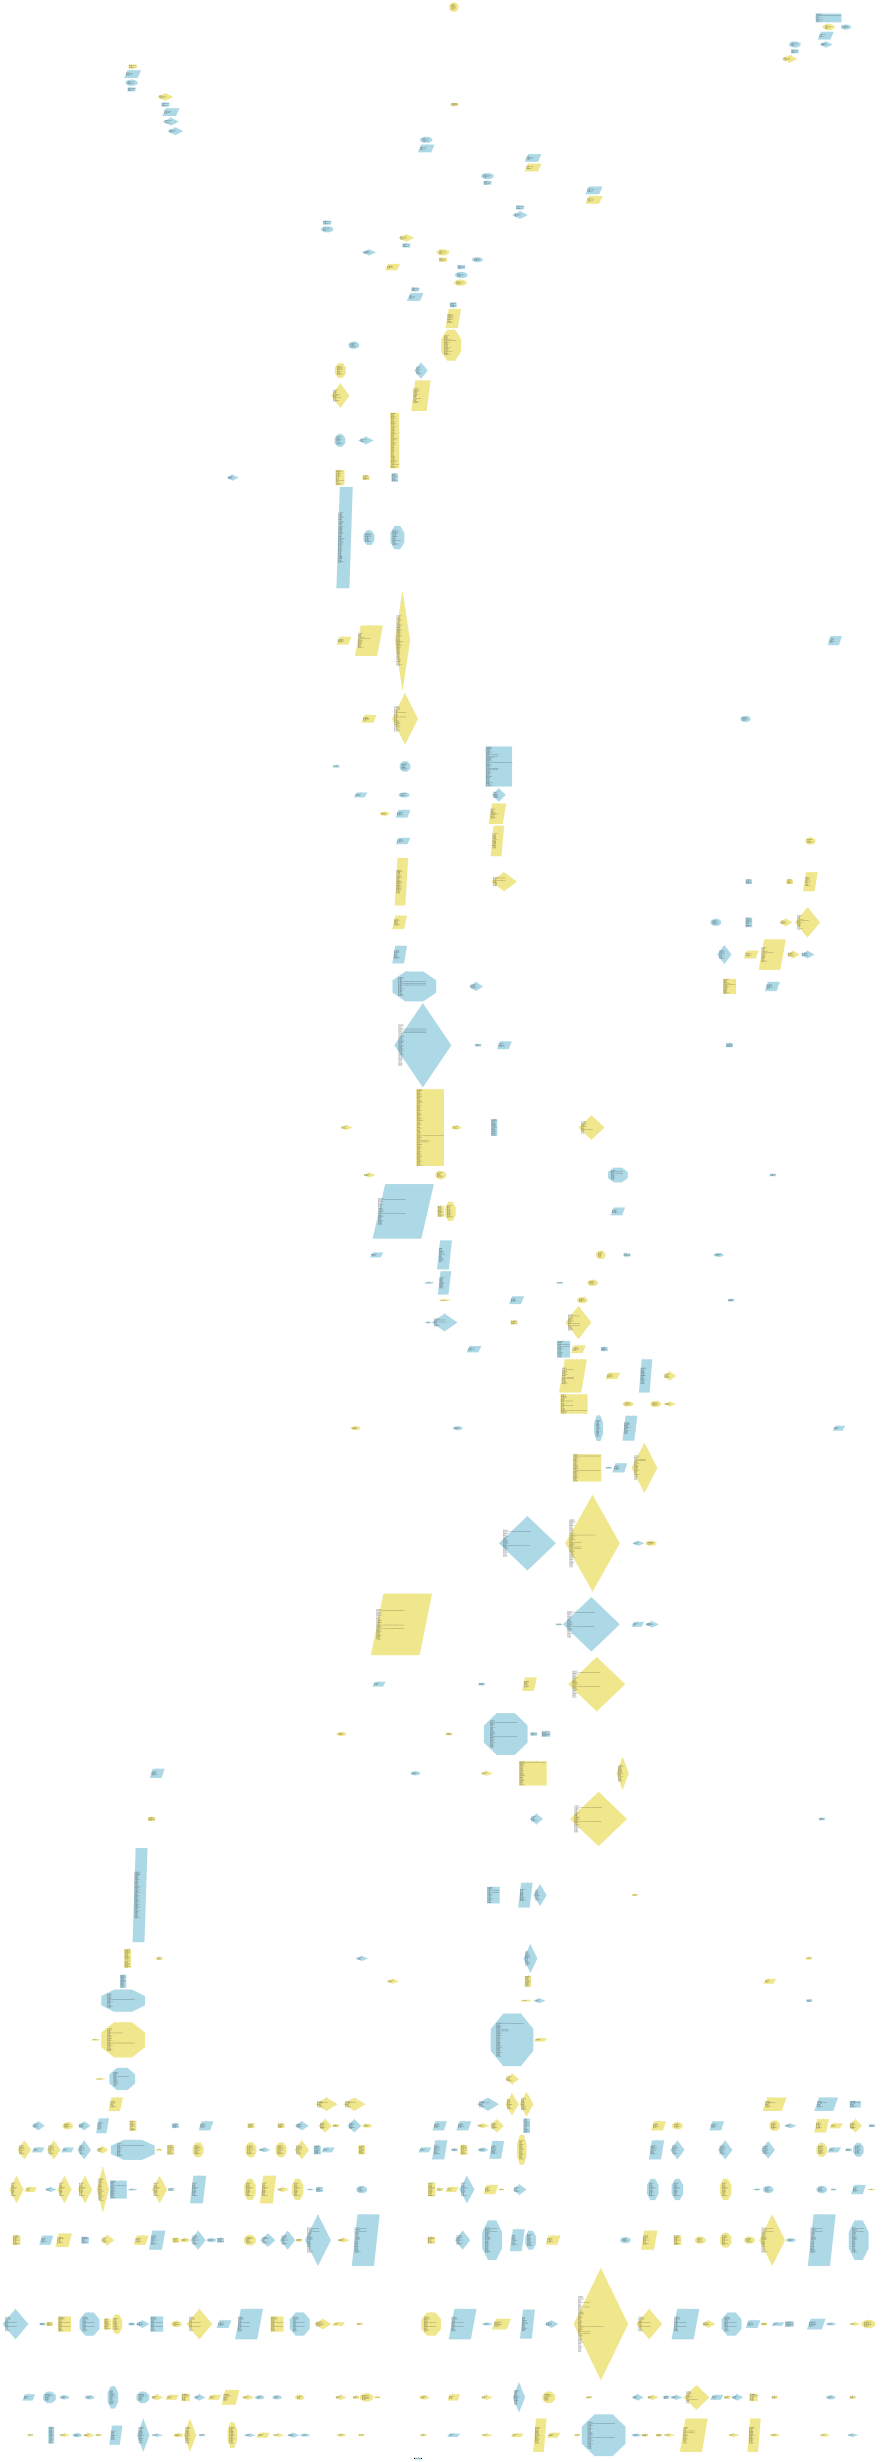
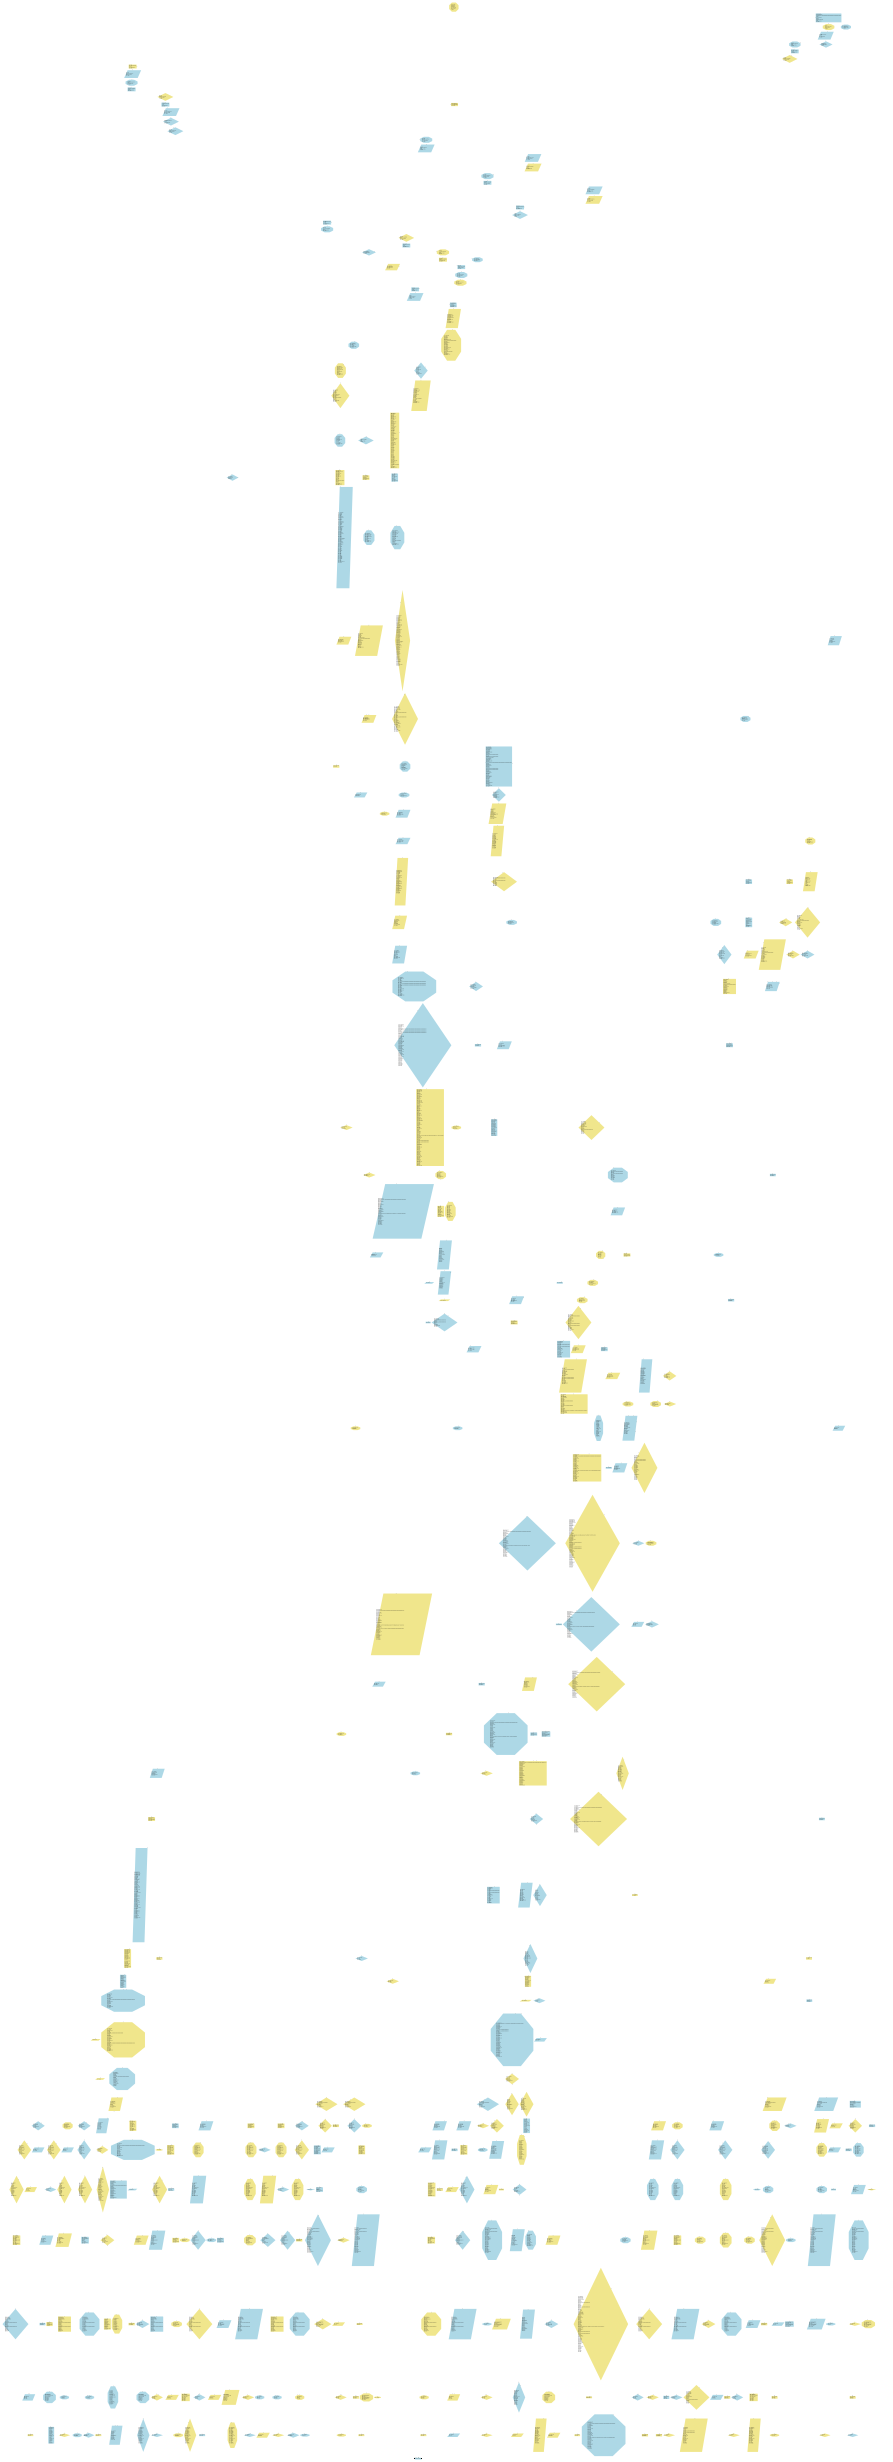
(336, 767) -> (336, 767)
none -> (512, 922)
(627, 1255) -> (627, 1255)
(540, 2040) -> (540, 2040)
(283, 2190) -> (283, 2190)
(132, 2324) -> (132, 2324)
(831, 2397) -> none
(89, 2435) -> (89, 2435)
(636, 2435) -> none
